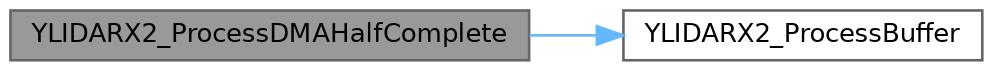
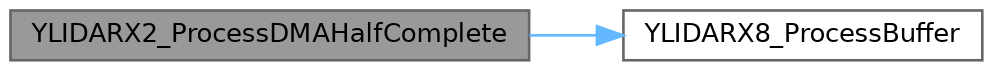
(803, 35) -> (803, 35)
